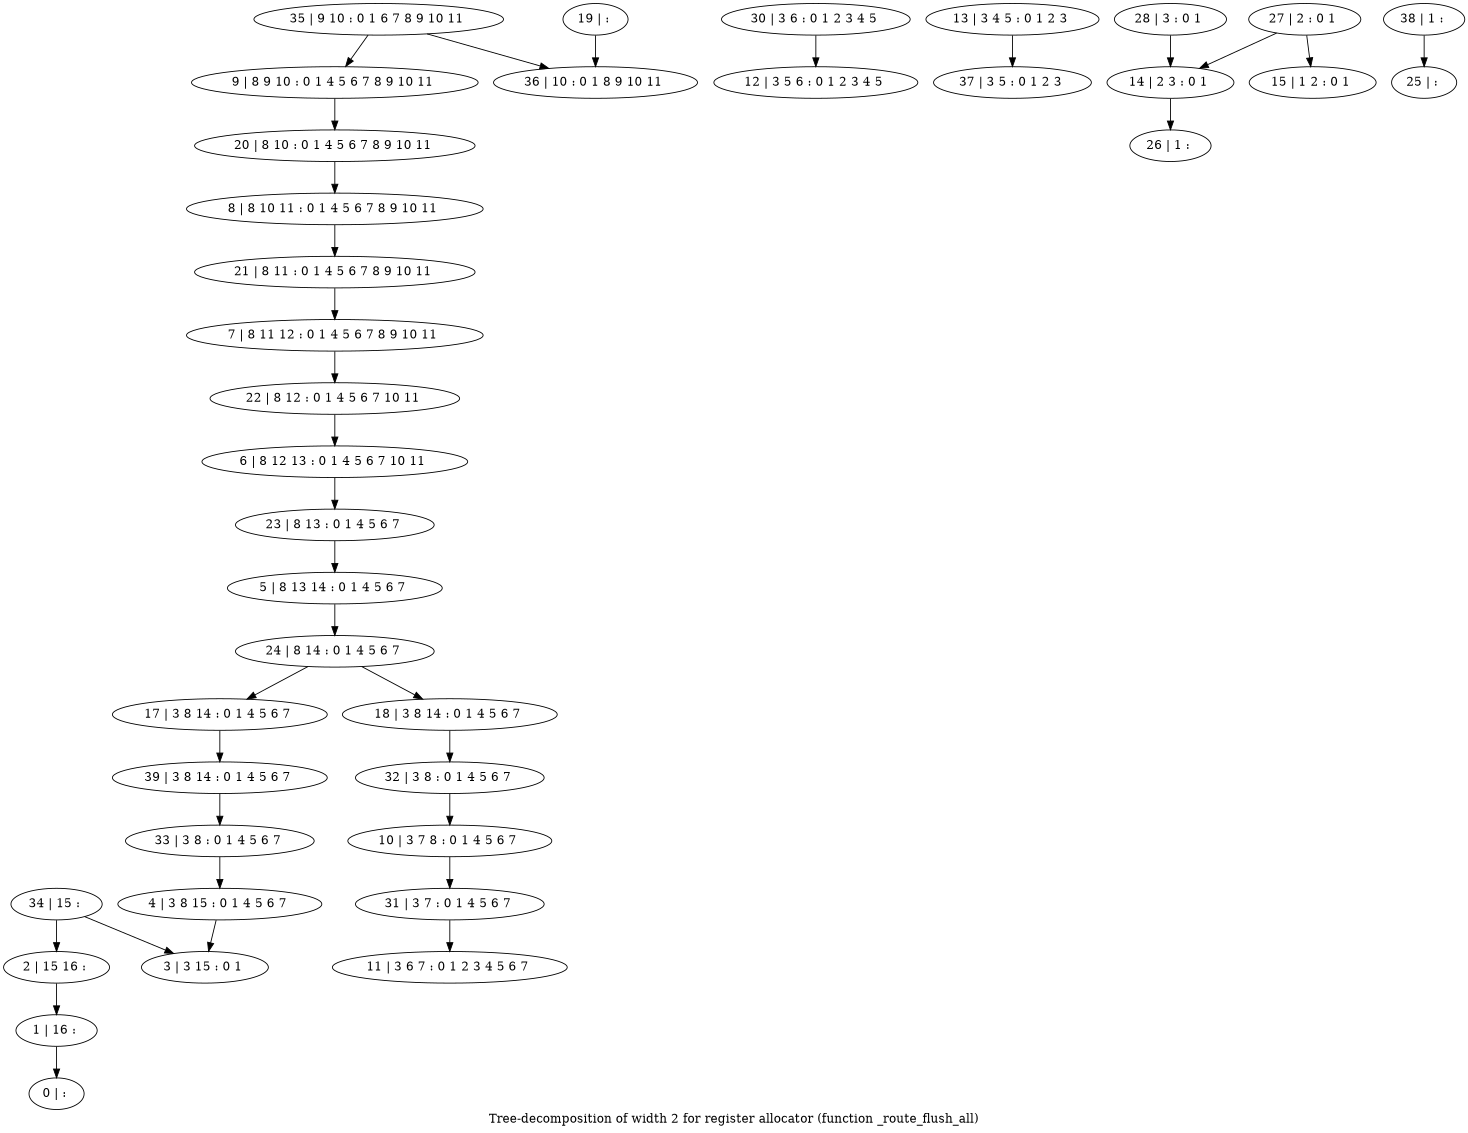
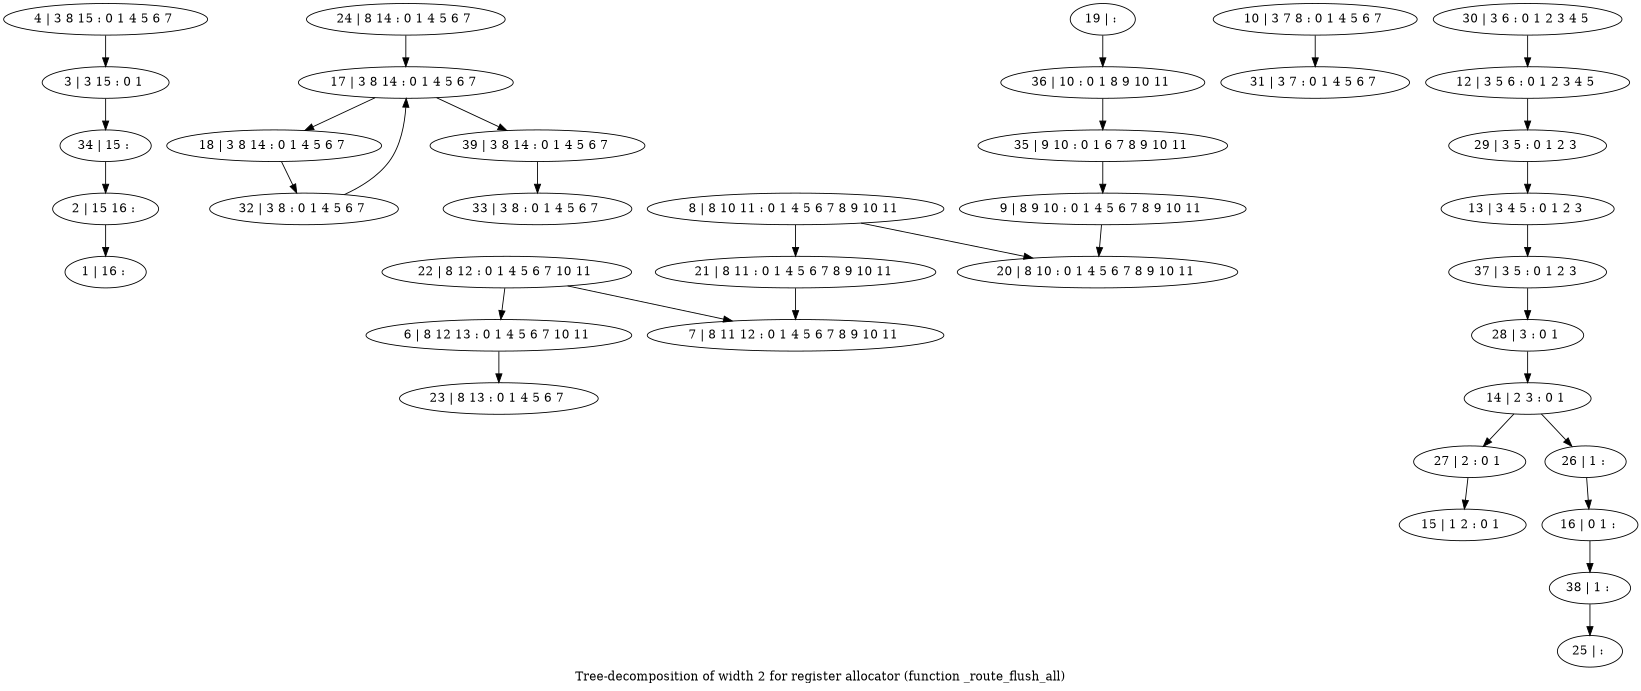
(1242, 49) -> (1502, 427)
(484, 50) -> (1103, 110)
none -> (1528, 146)
(335, 173) -> (942, 240)
none -> (1528, 299)
(335, 363) -> (646, 303)
none -> (1590, 525)
(335, 588) -> none
(388, 681) -> (344, 112)
(450, 805) -> (389, 161)
(220, 868) -> none
(125, 933) -> (106, 110)
(450, 967) -> none
(57, 1094) -> none
